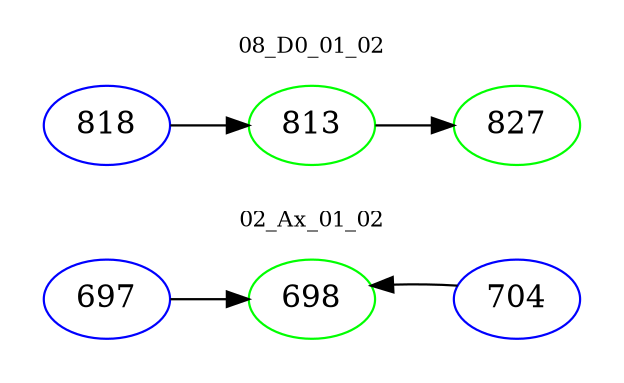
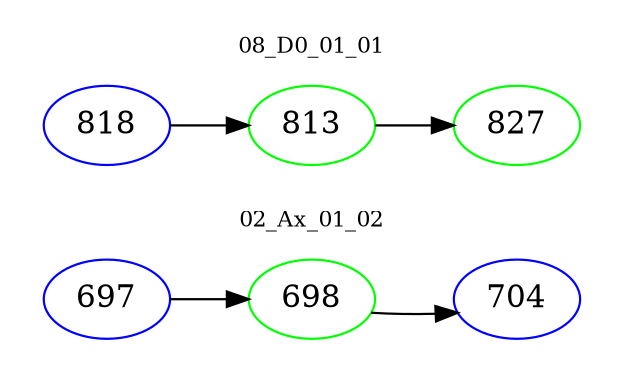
(312, 47) -> (312, 47)
(426, 284) -> (403, 314)
